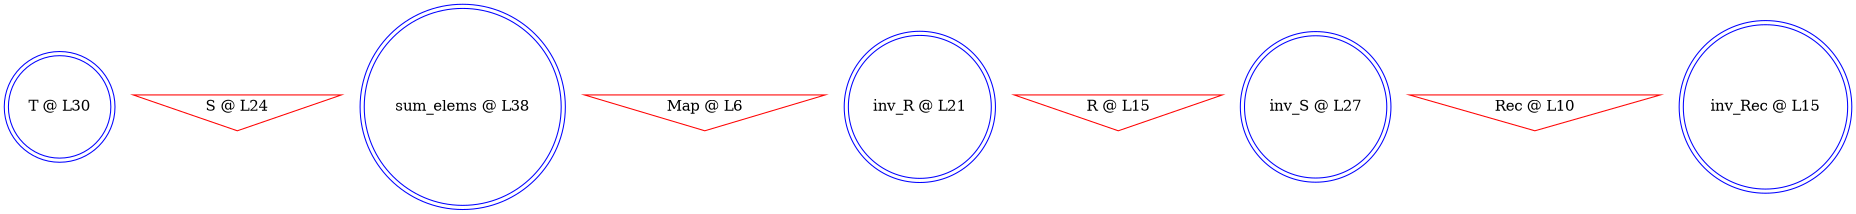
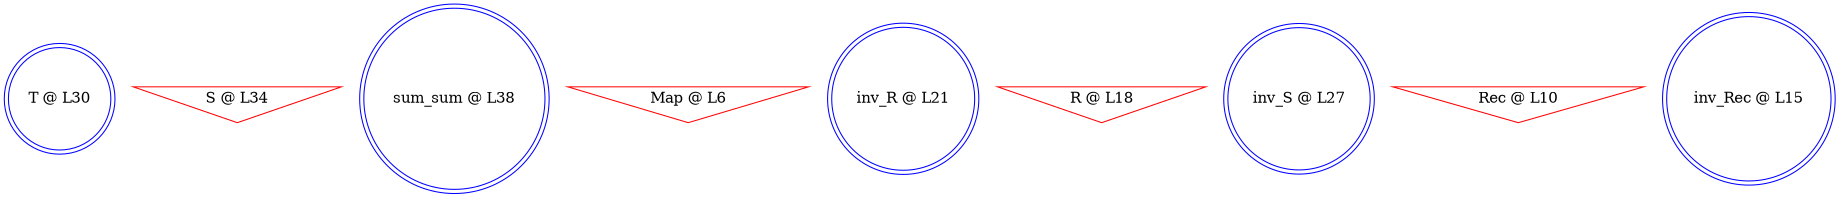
(237, 107) -> (237, 99)
(463, 107) -> (454, 99)
(1118, 107) -> (1102, 99)
